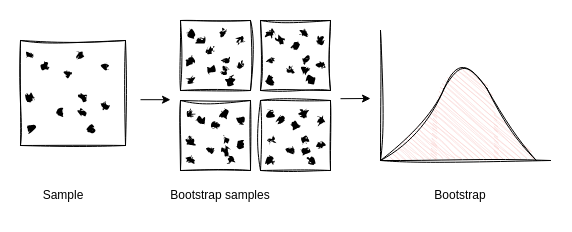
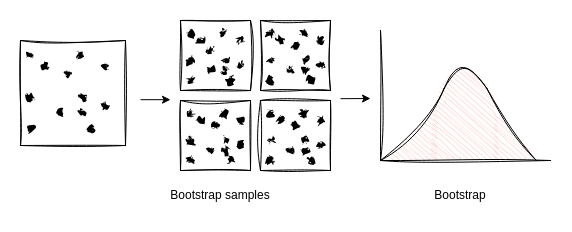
(63, 196) -> none
